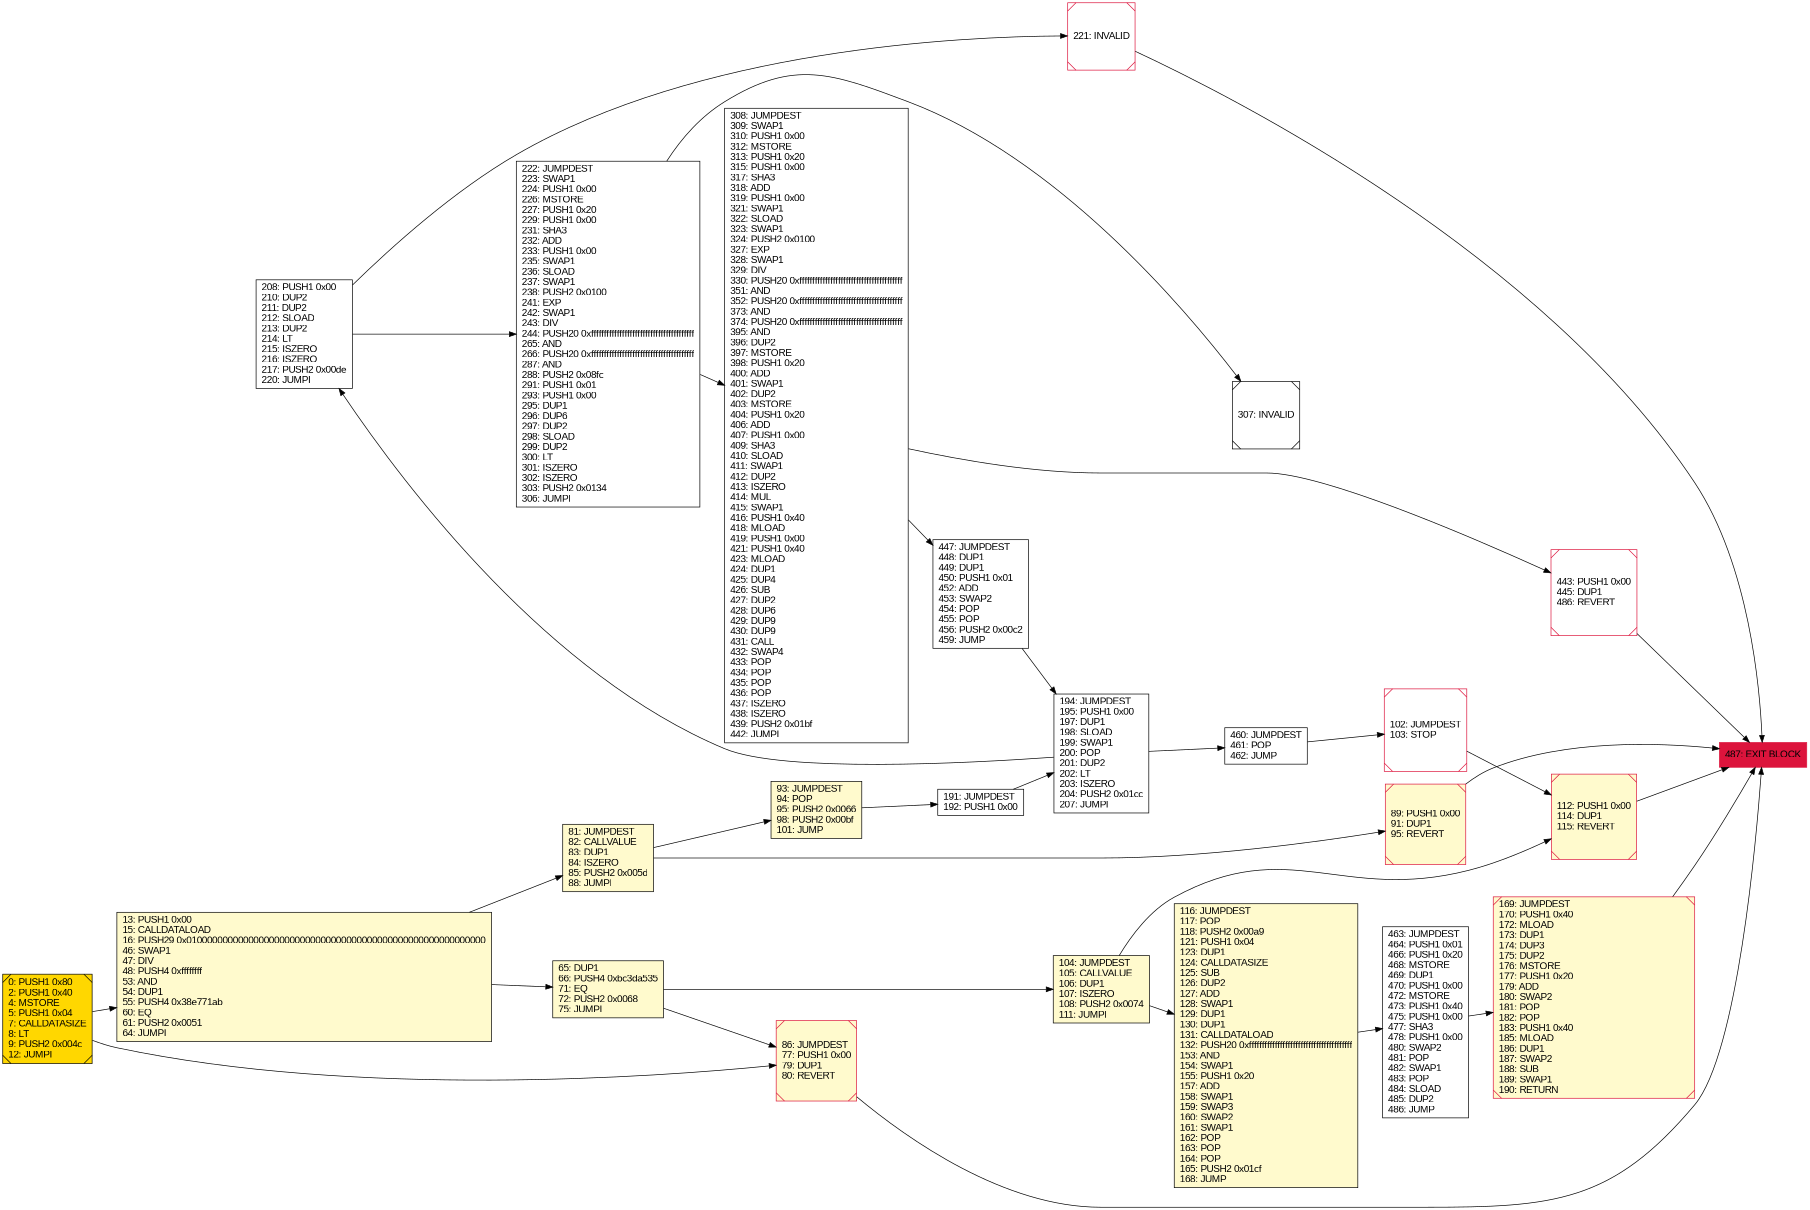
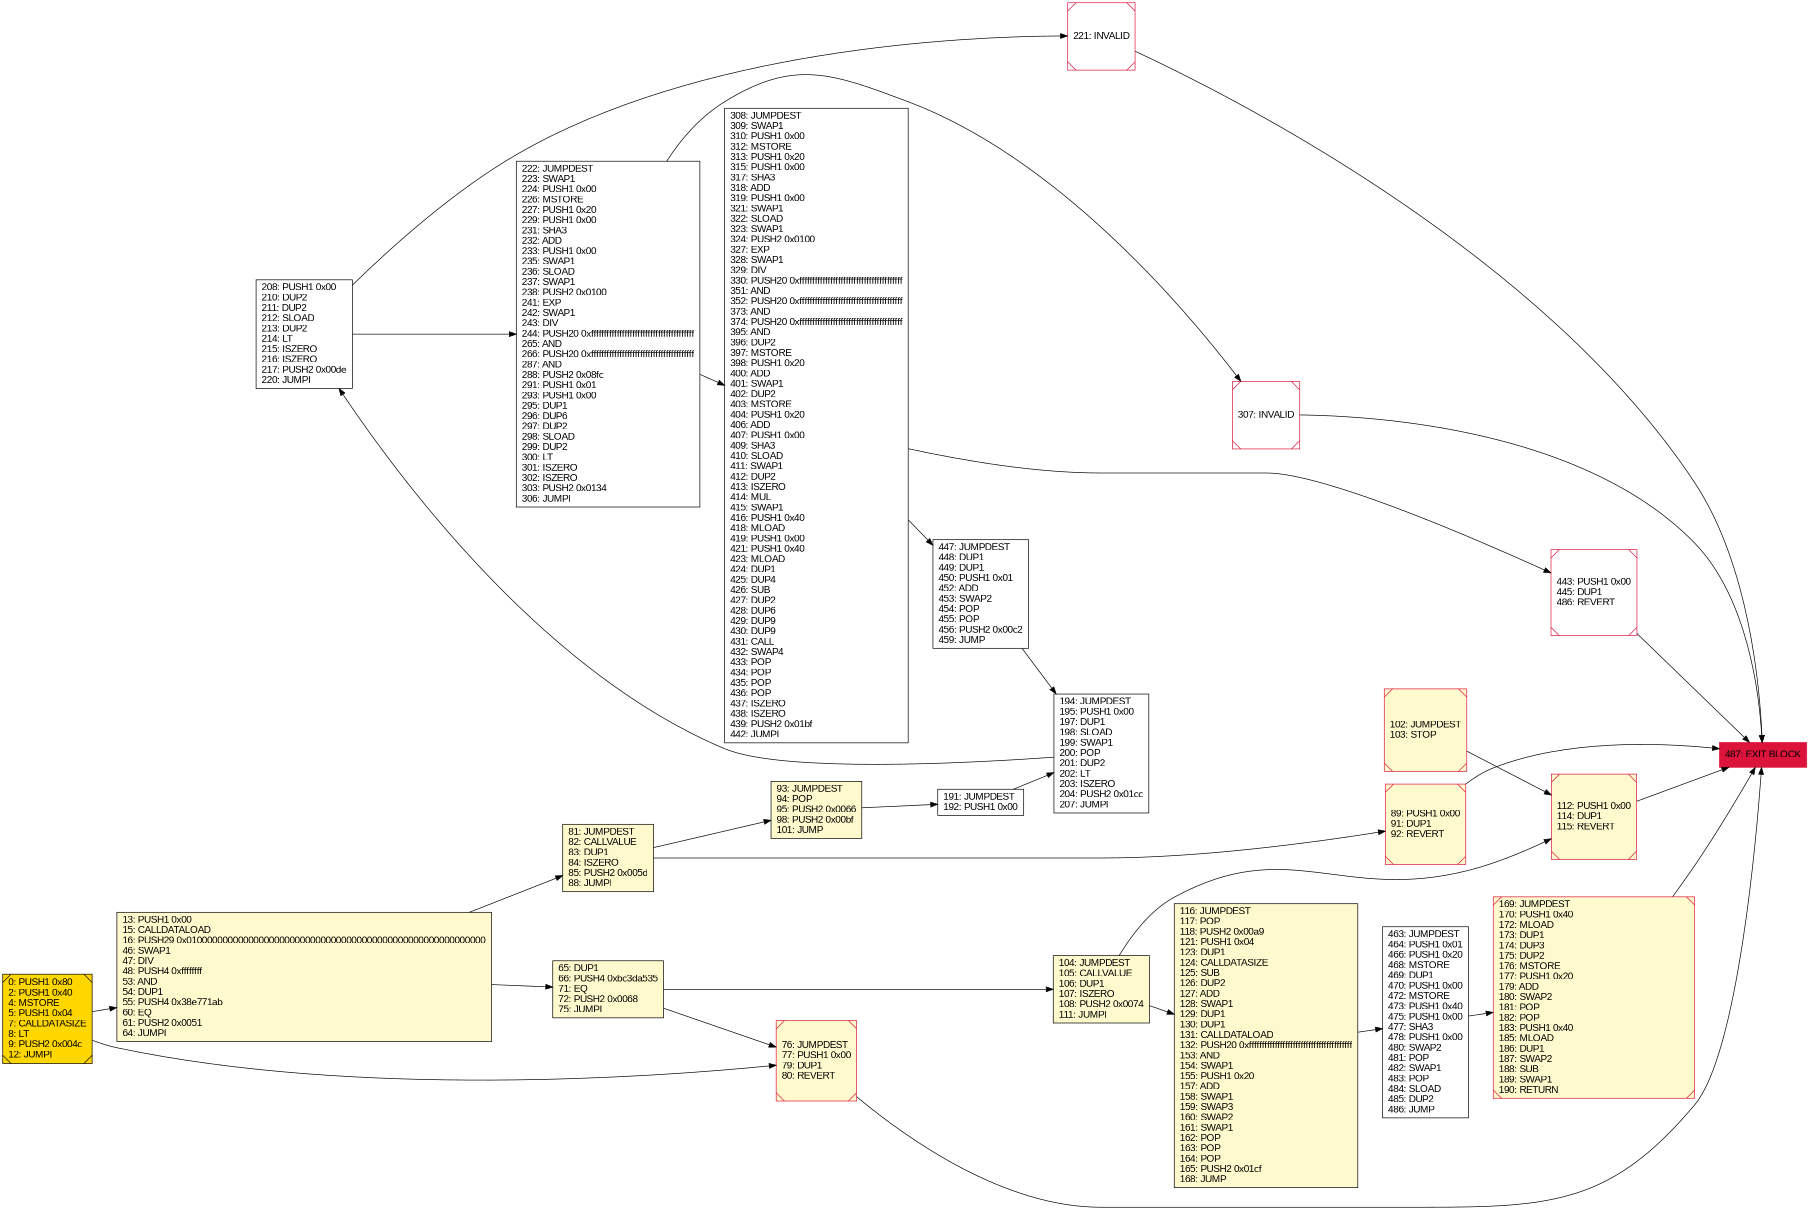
(1266, 415) -> (1266, 415)
none -> (1606, 480)
(1426, 730) -> (1426, 730)
(1266, 746) -> none
(1426, 824) -> (1426, 824)
(816, 1061) -> (816, 1061)
